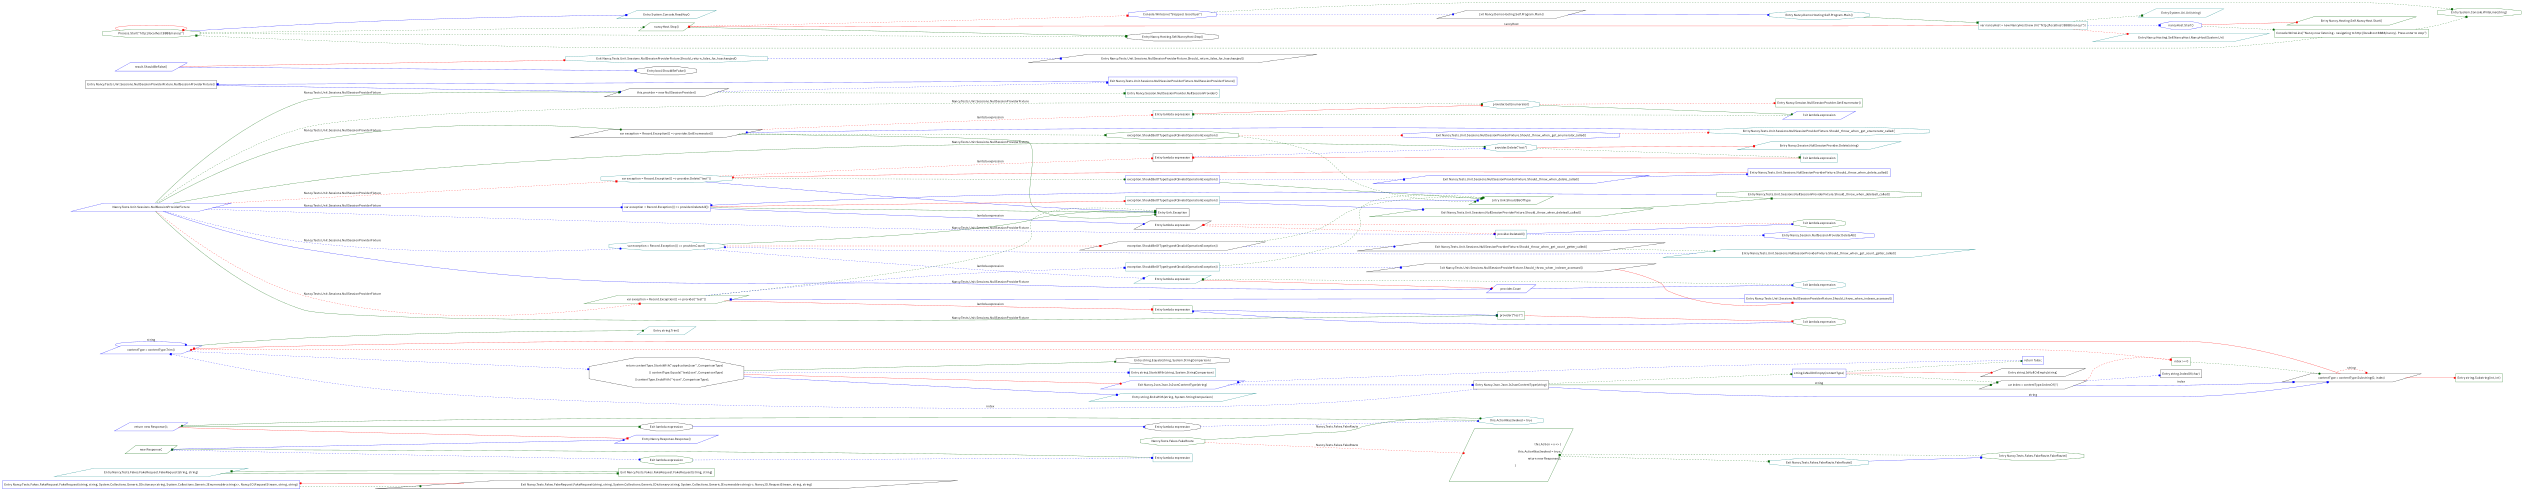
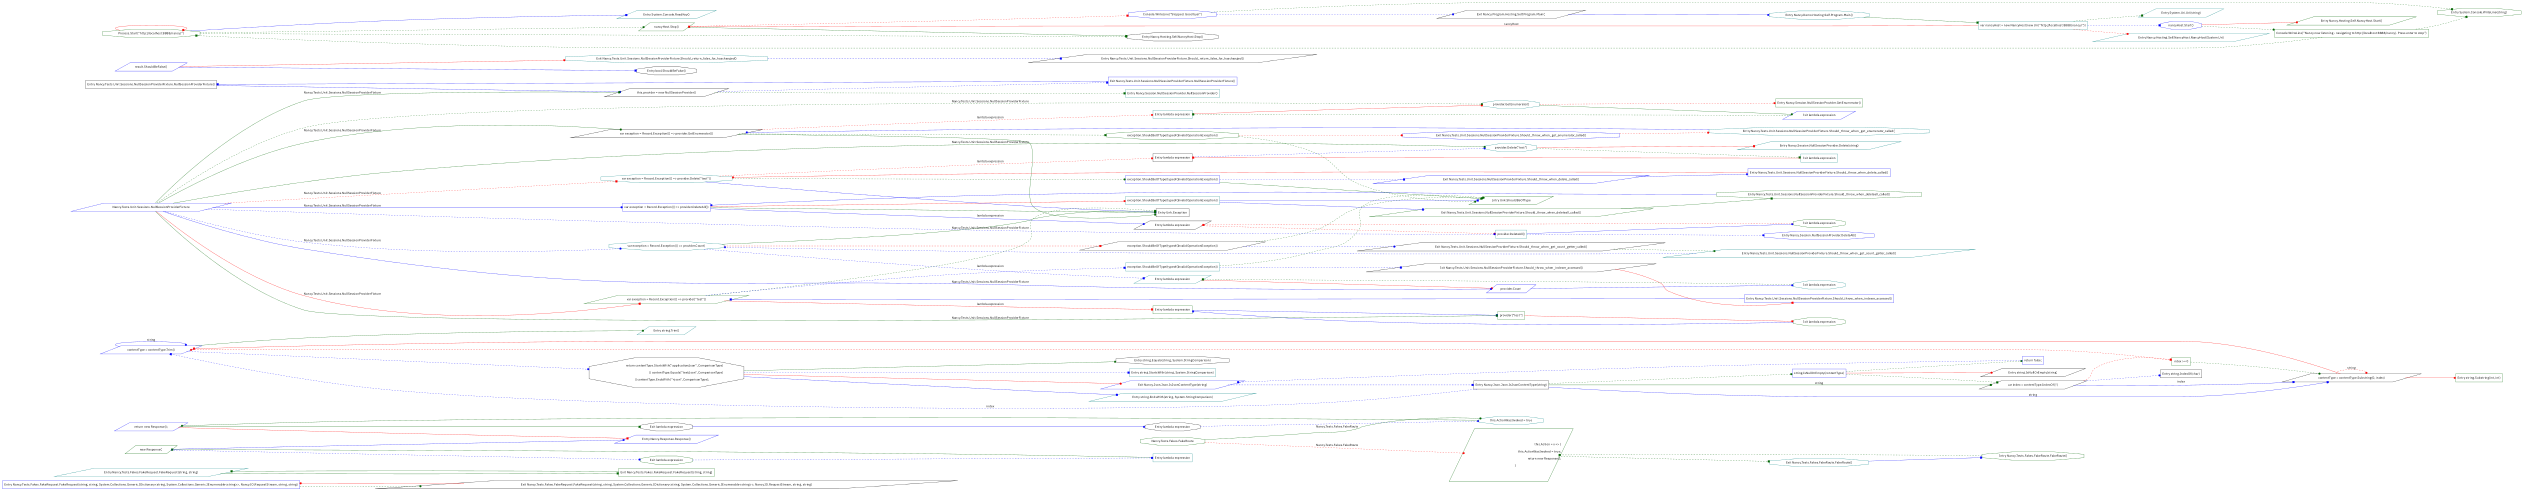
(1511, 14) -> (1511, 14)
(385, 310) -> (385, 310)
